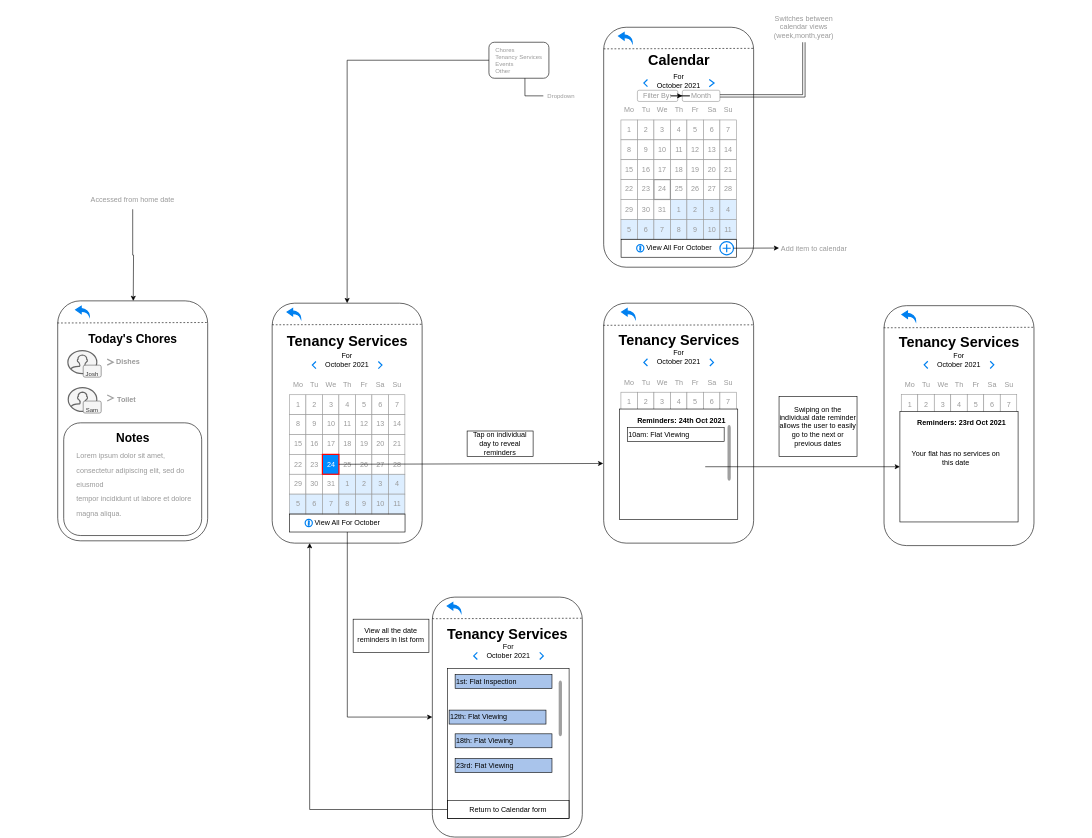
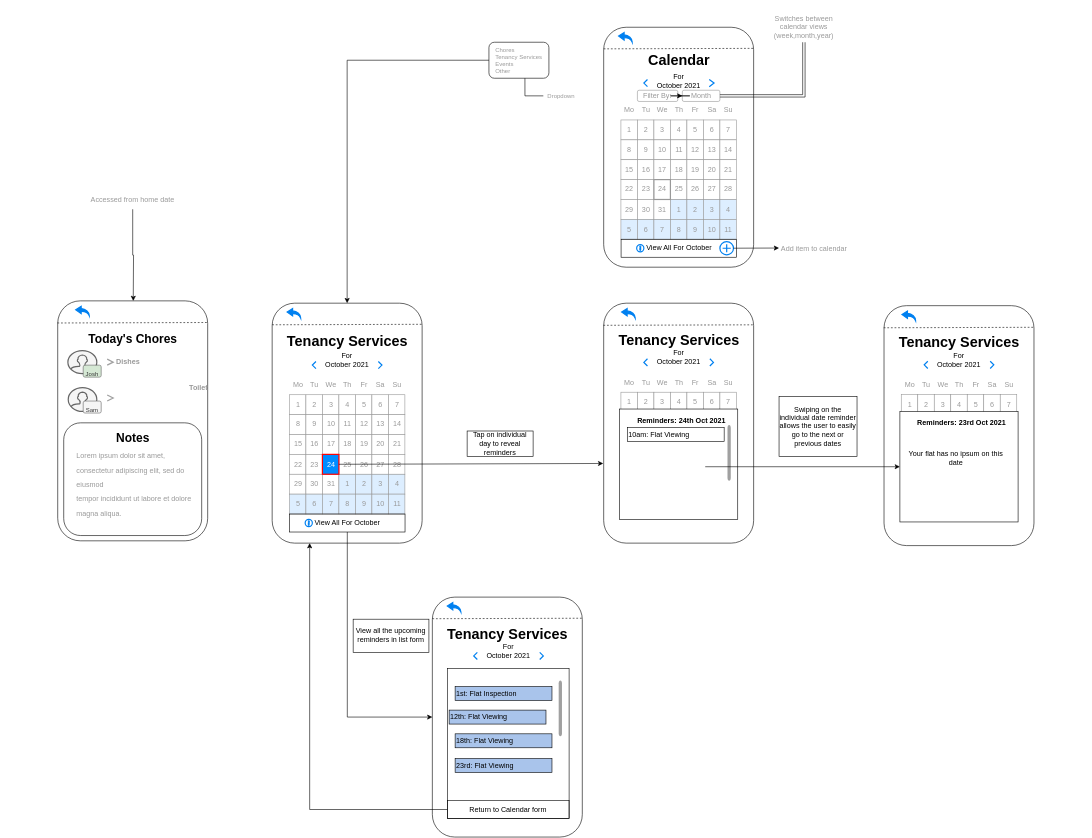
(92, 371) -> (92, 371)
(127, 400) -> (199, 388)
(956, 458) -> (956, 458)
(391, 636) -> (391, 636)
(504, 682) -> (504, 694)
